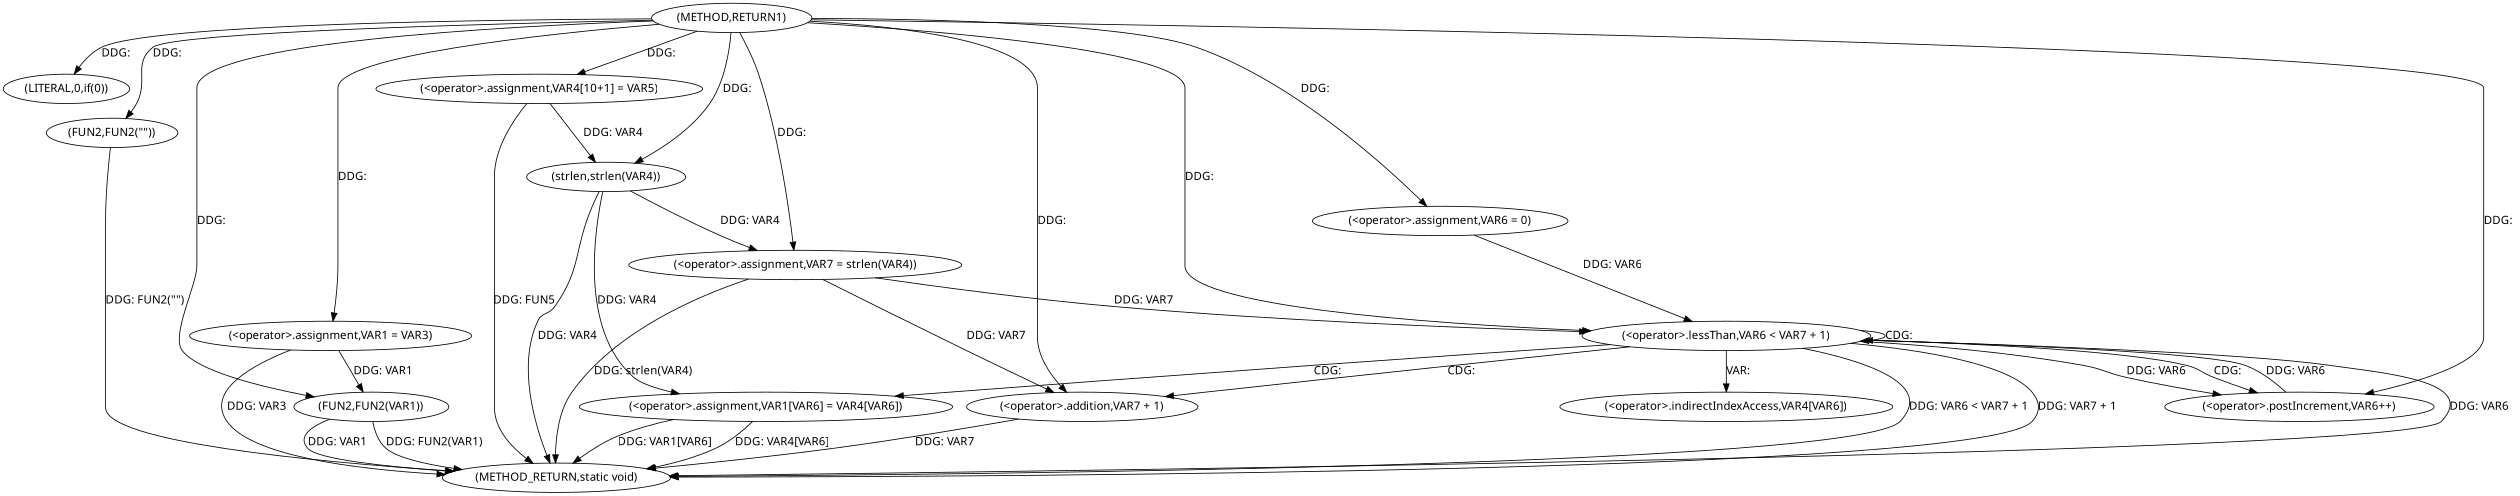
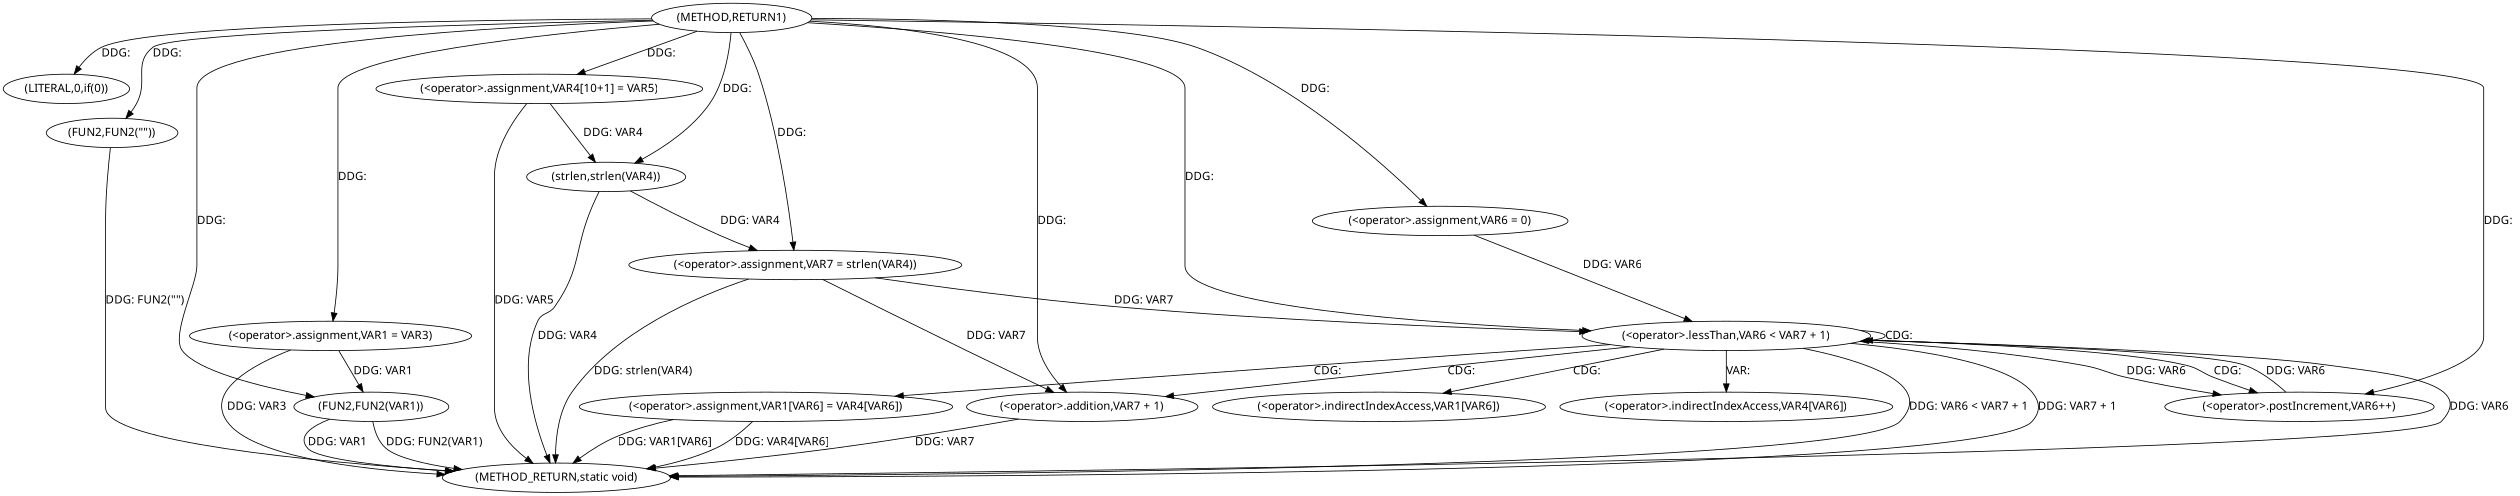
(524, 300) -> (524, 300)
(598, 309) -> none
none -> (1379, 407)
